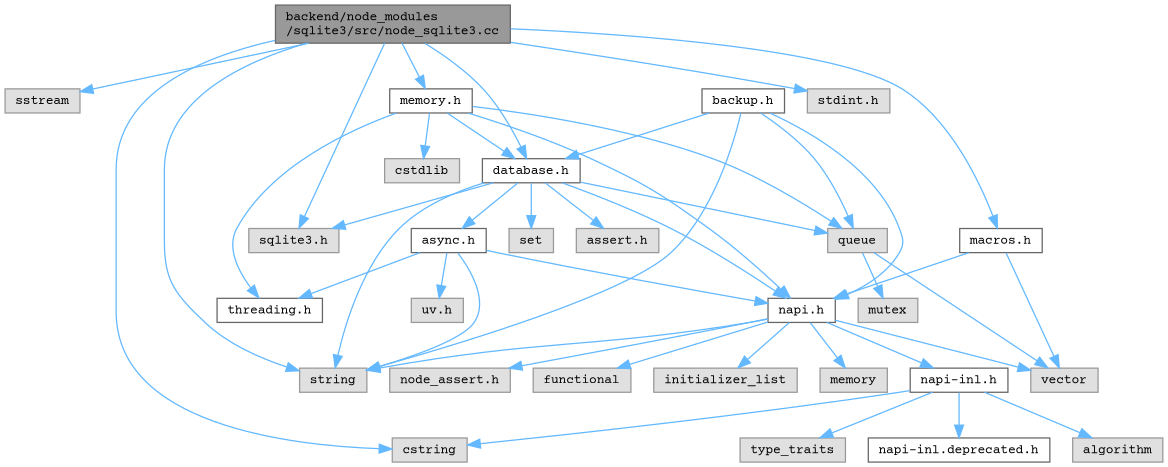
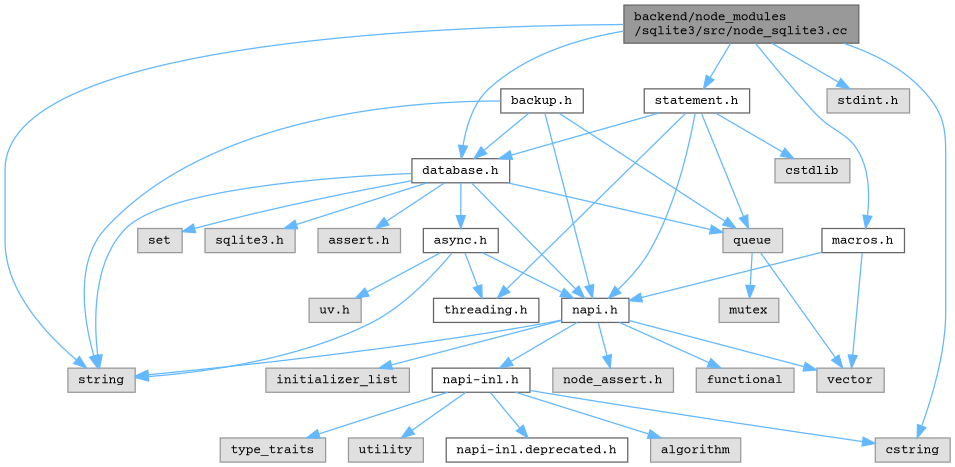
(43, 101) -> none
(431, 101) -> (697, 101)
(347, 126) -> none
(854, 380) -> none
none -> (386, 450)
